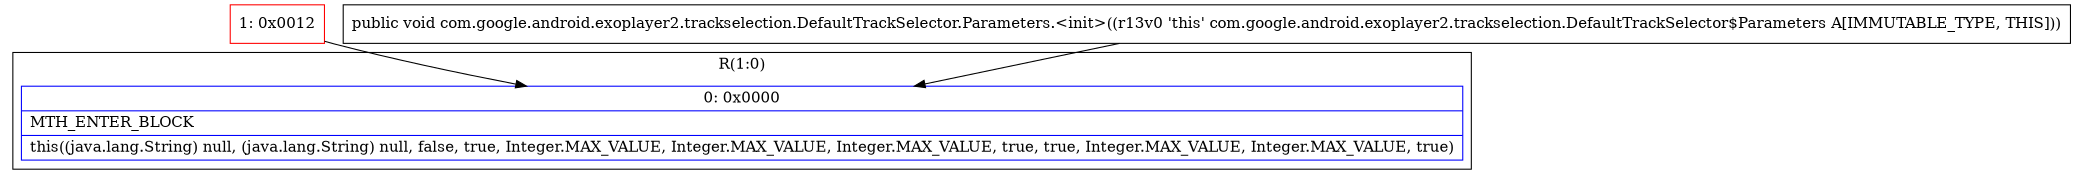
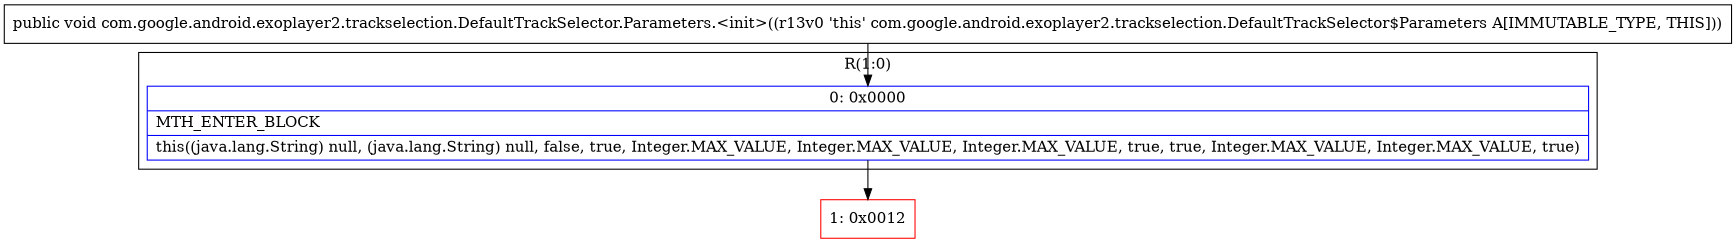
(420, 64) -> (868, 176)
